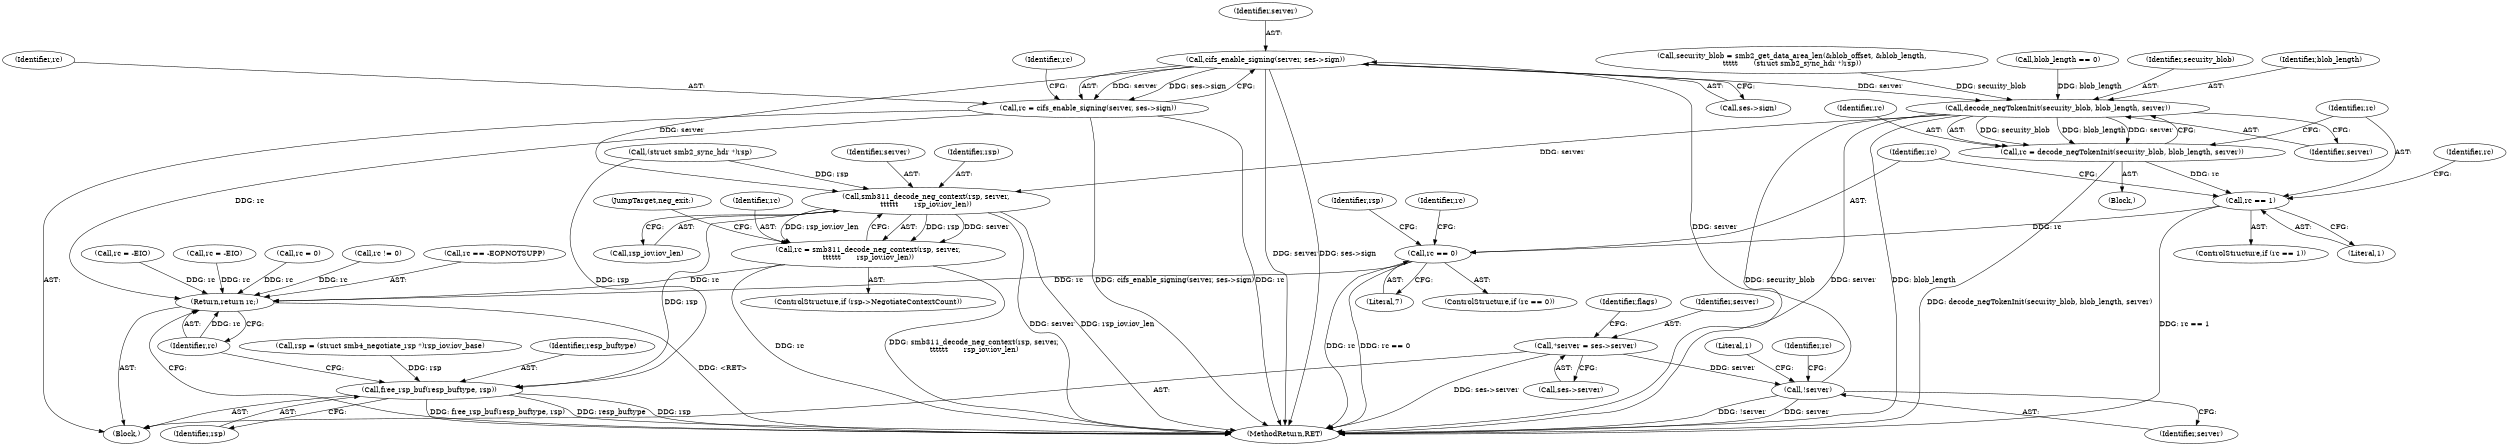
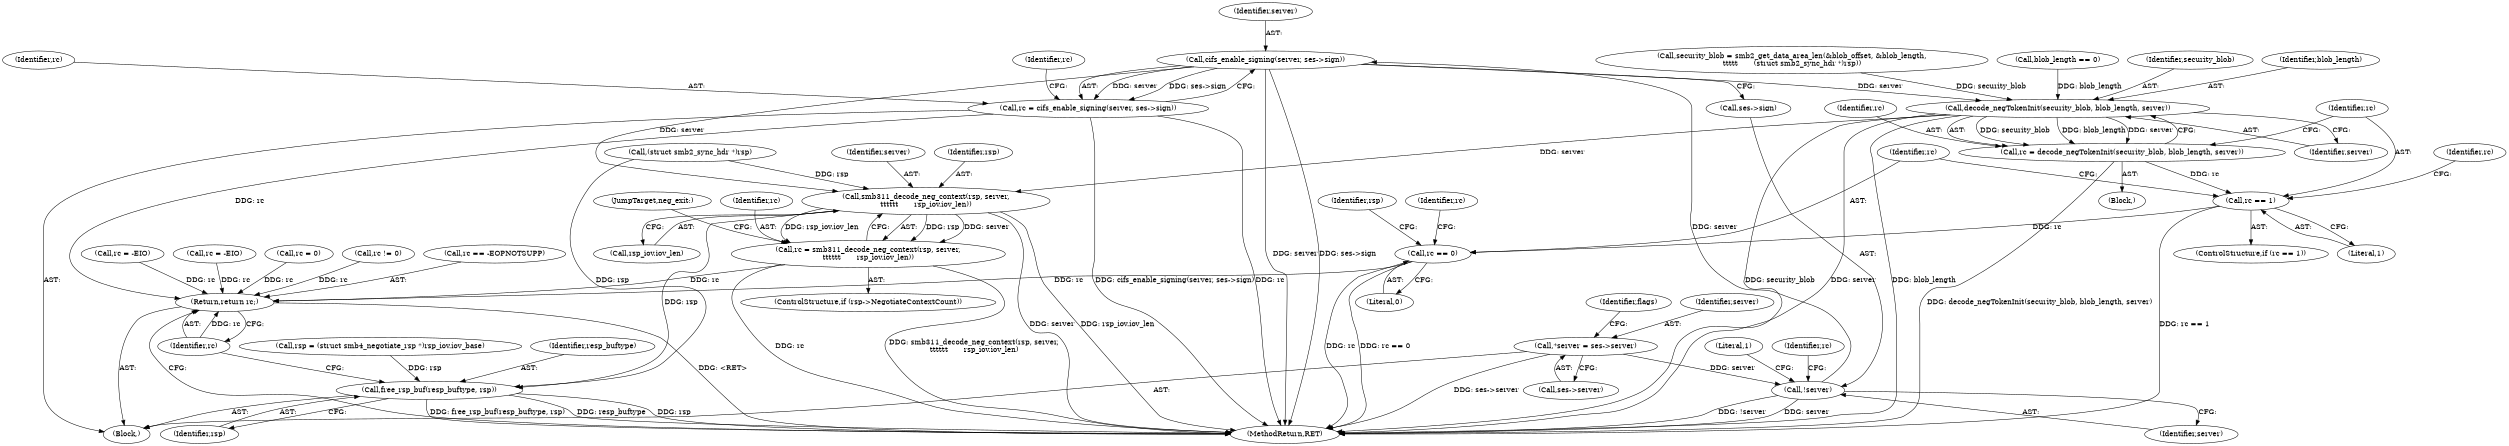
(1551, 72) -> (1839, 251)
(1384, 302) -> (1384, 302)
(1500, 302) -> none
